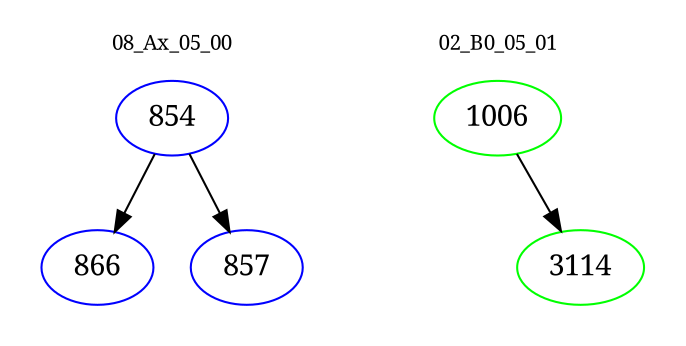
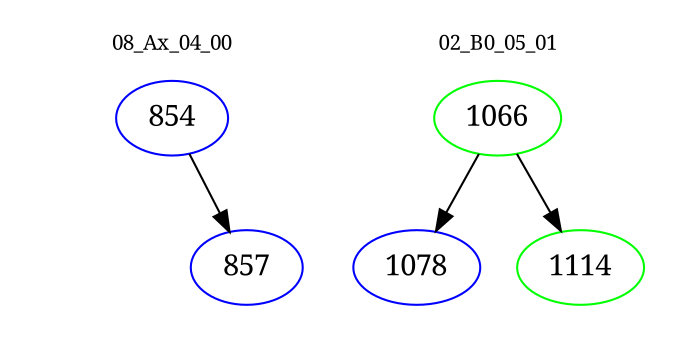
(172, 45) -> (172, 45)
(498, 118) -> (498, 118)
(97, 267) -> none
none -> (417, 267)
(581, 267) -> (581, 267)
